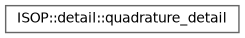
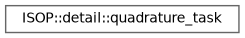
(122, 19) -> (122, 19)
